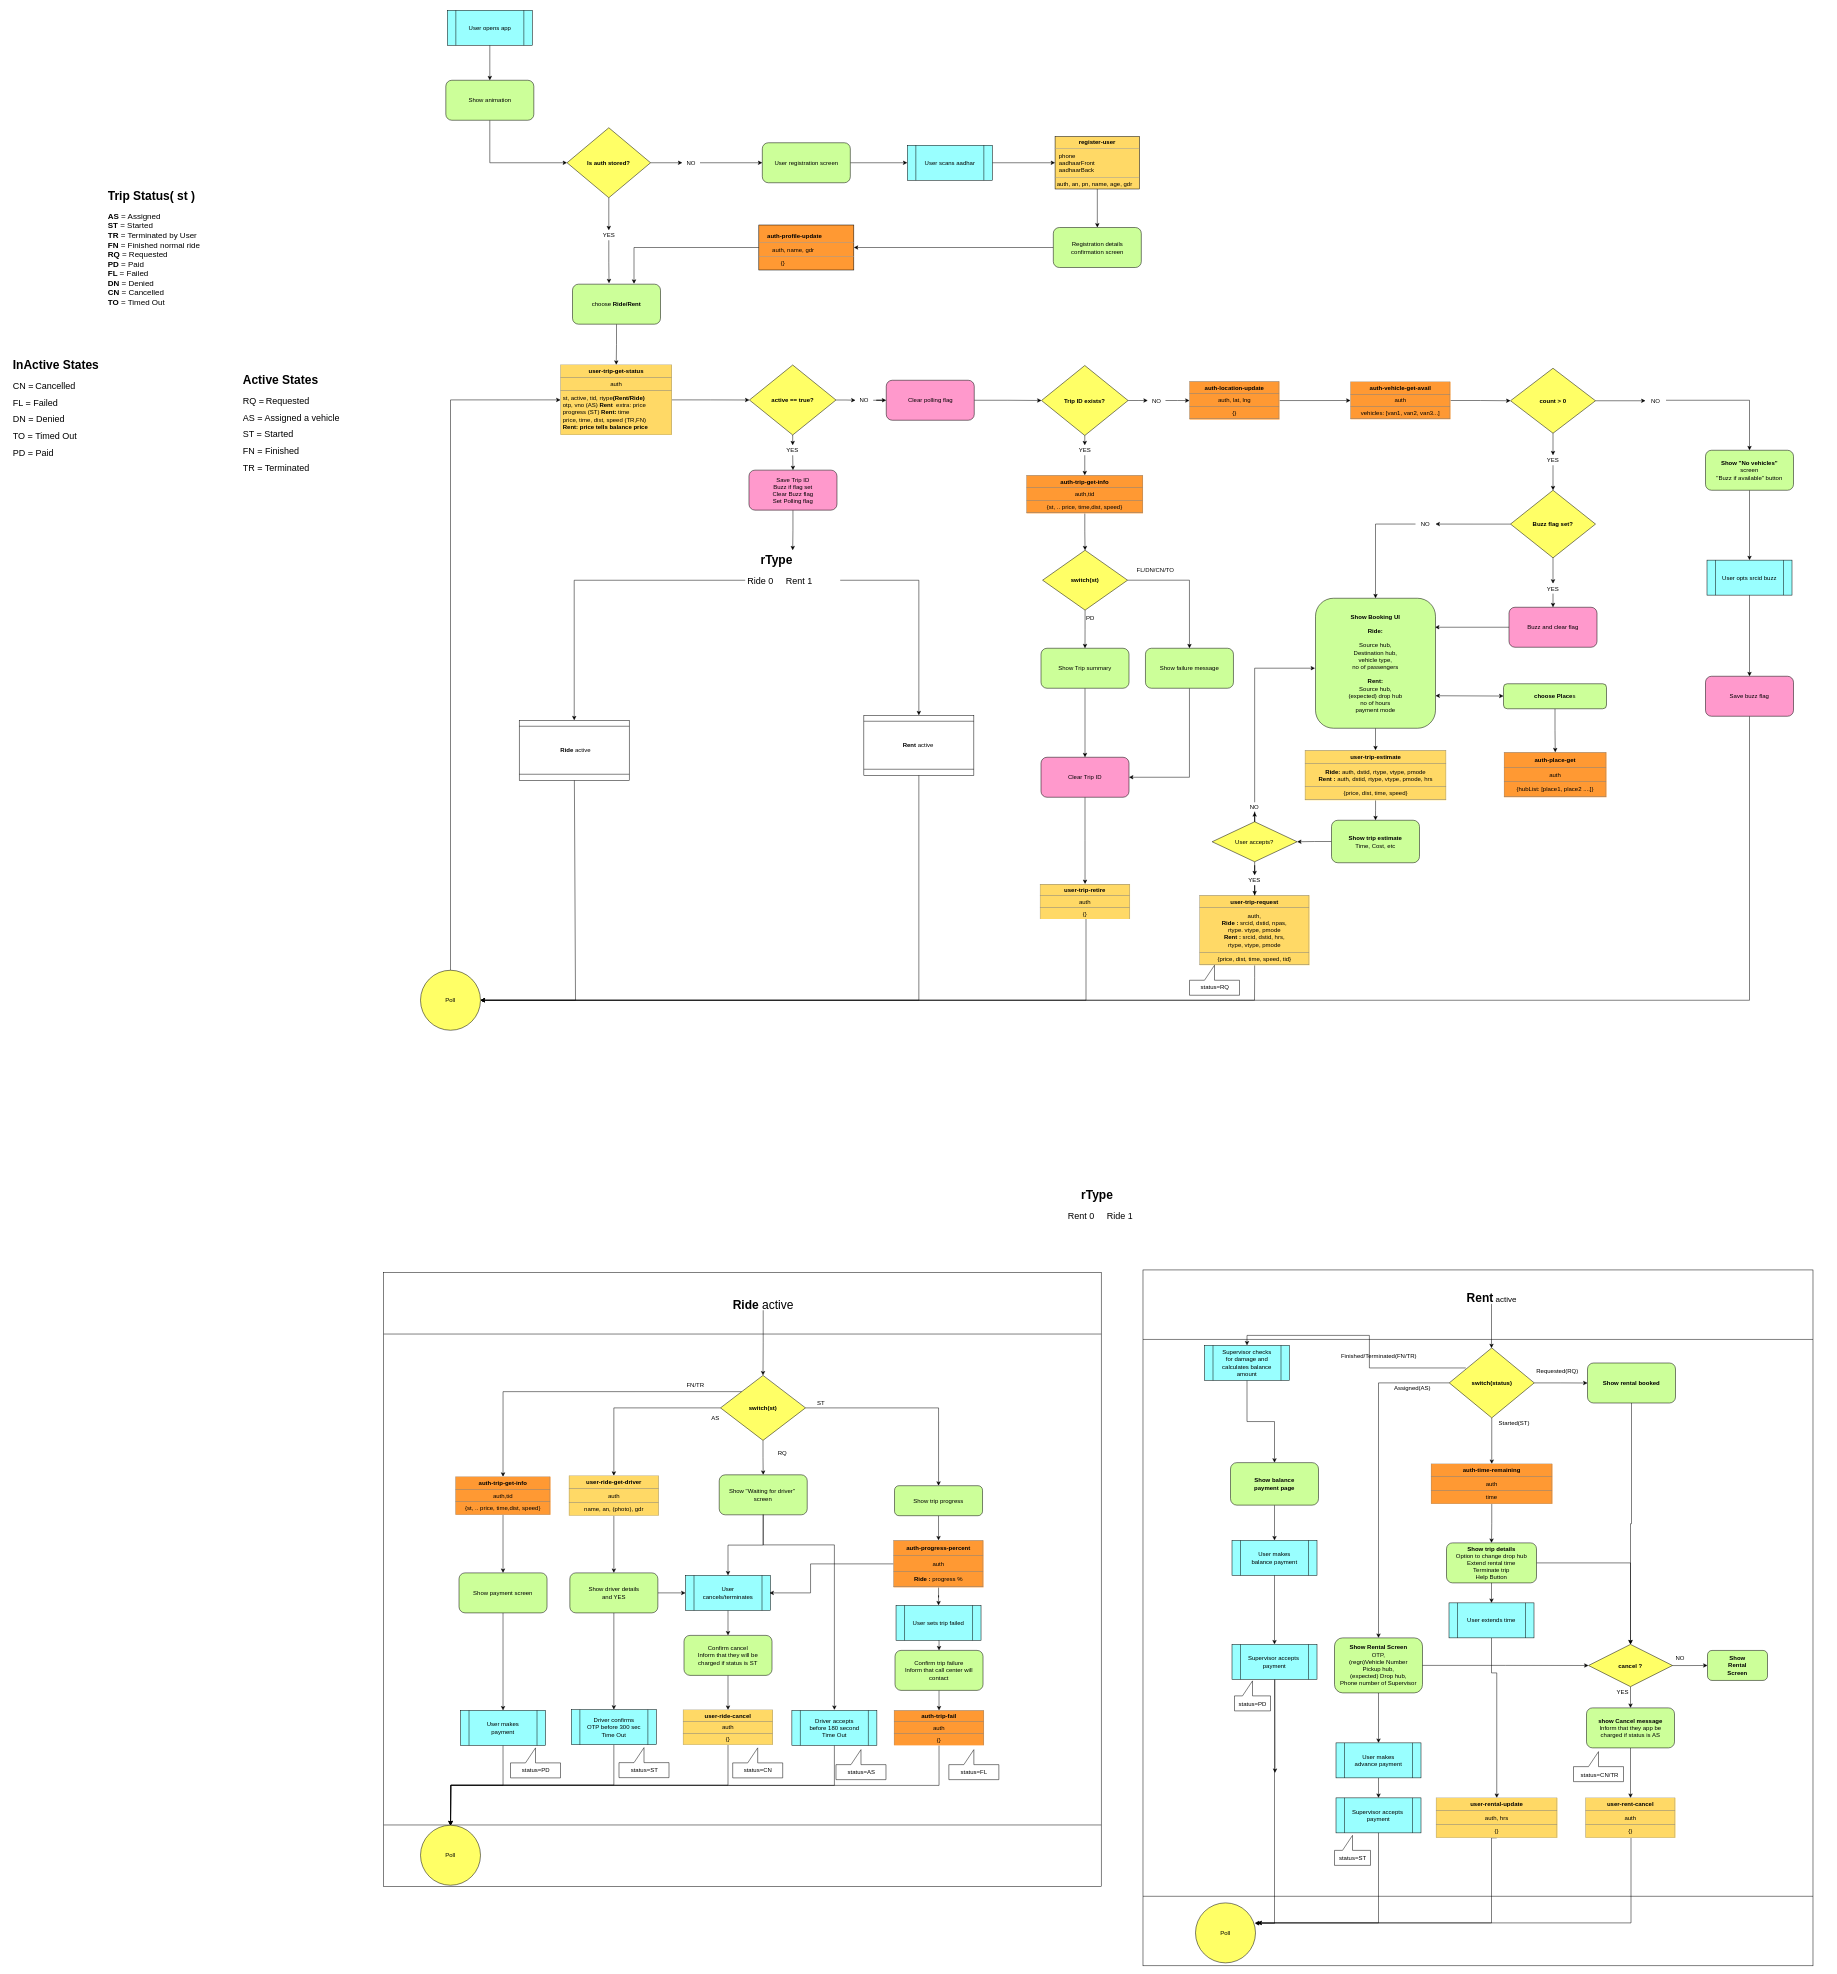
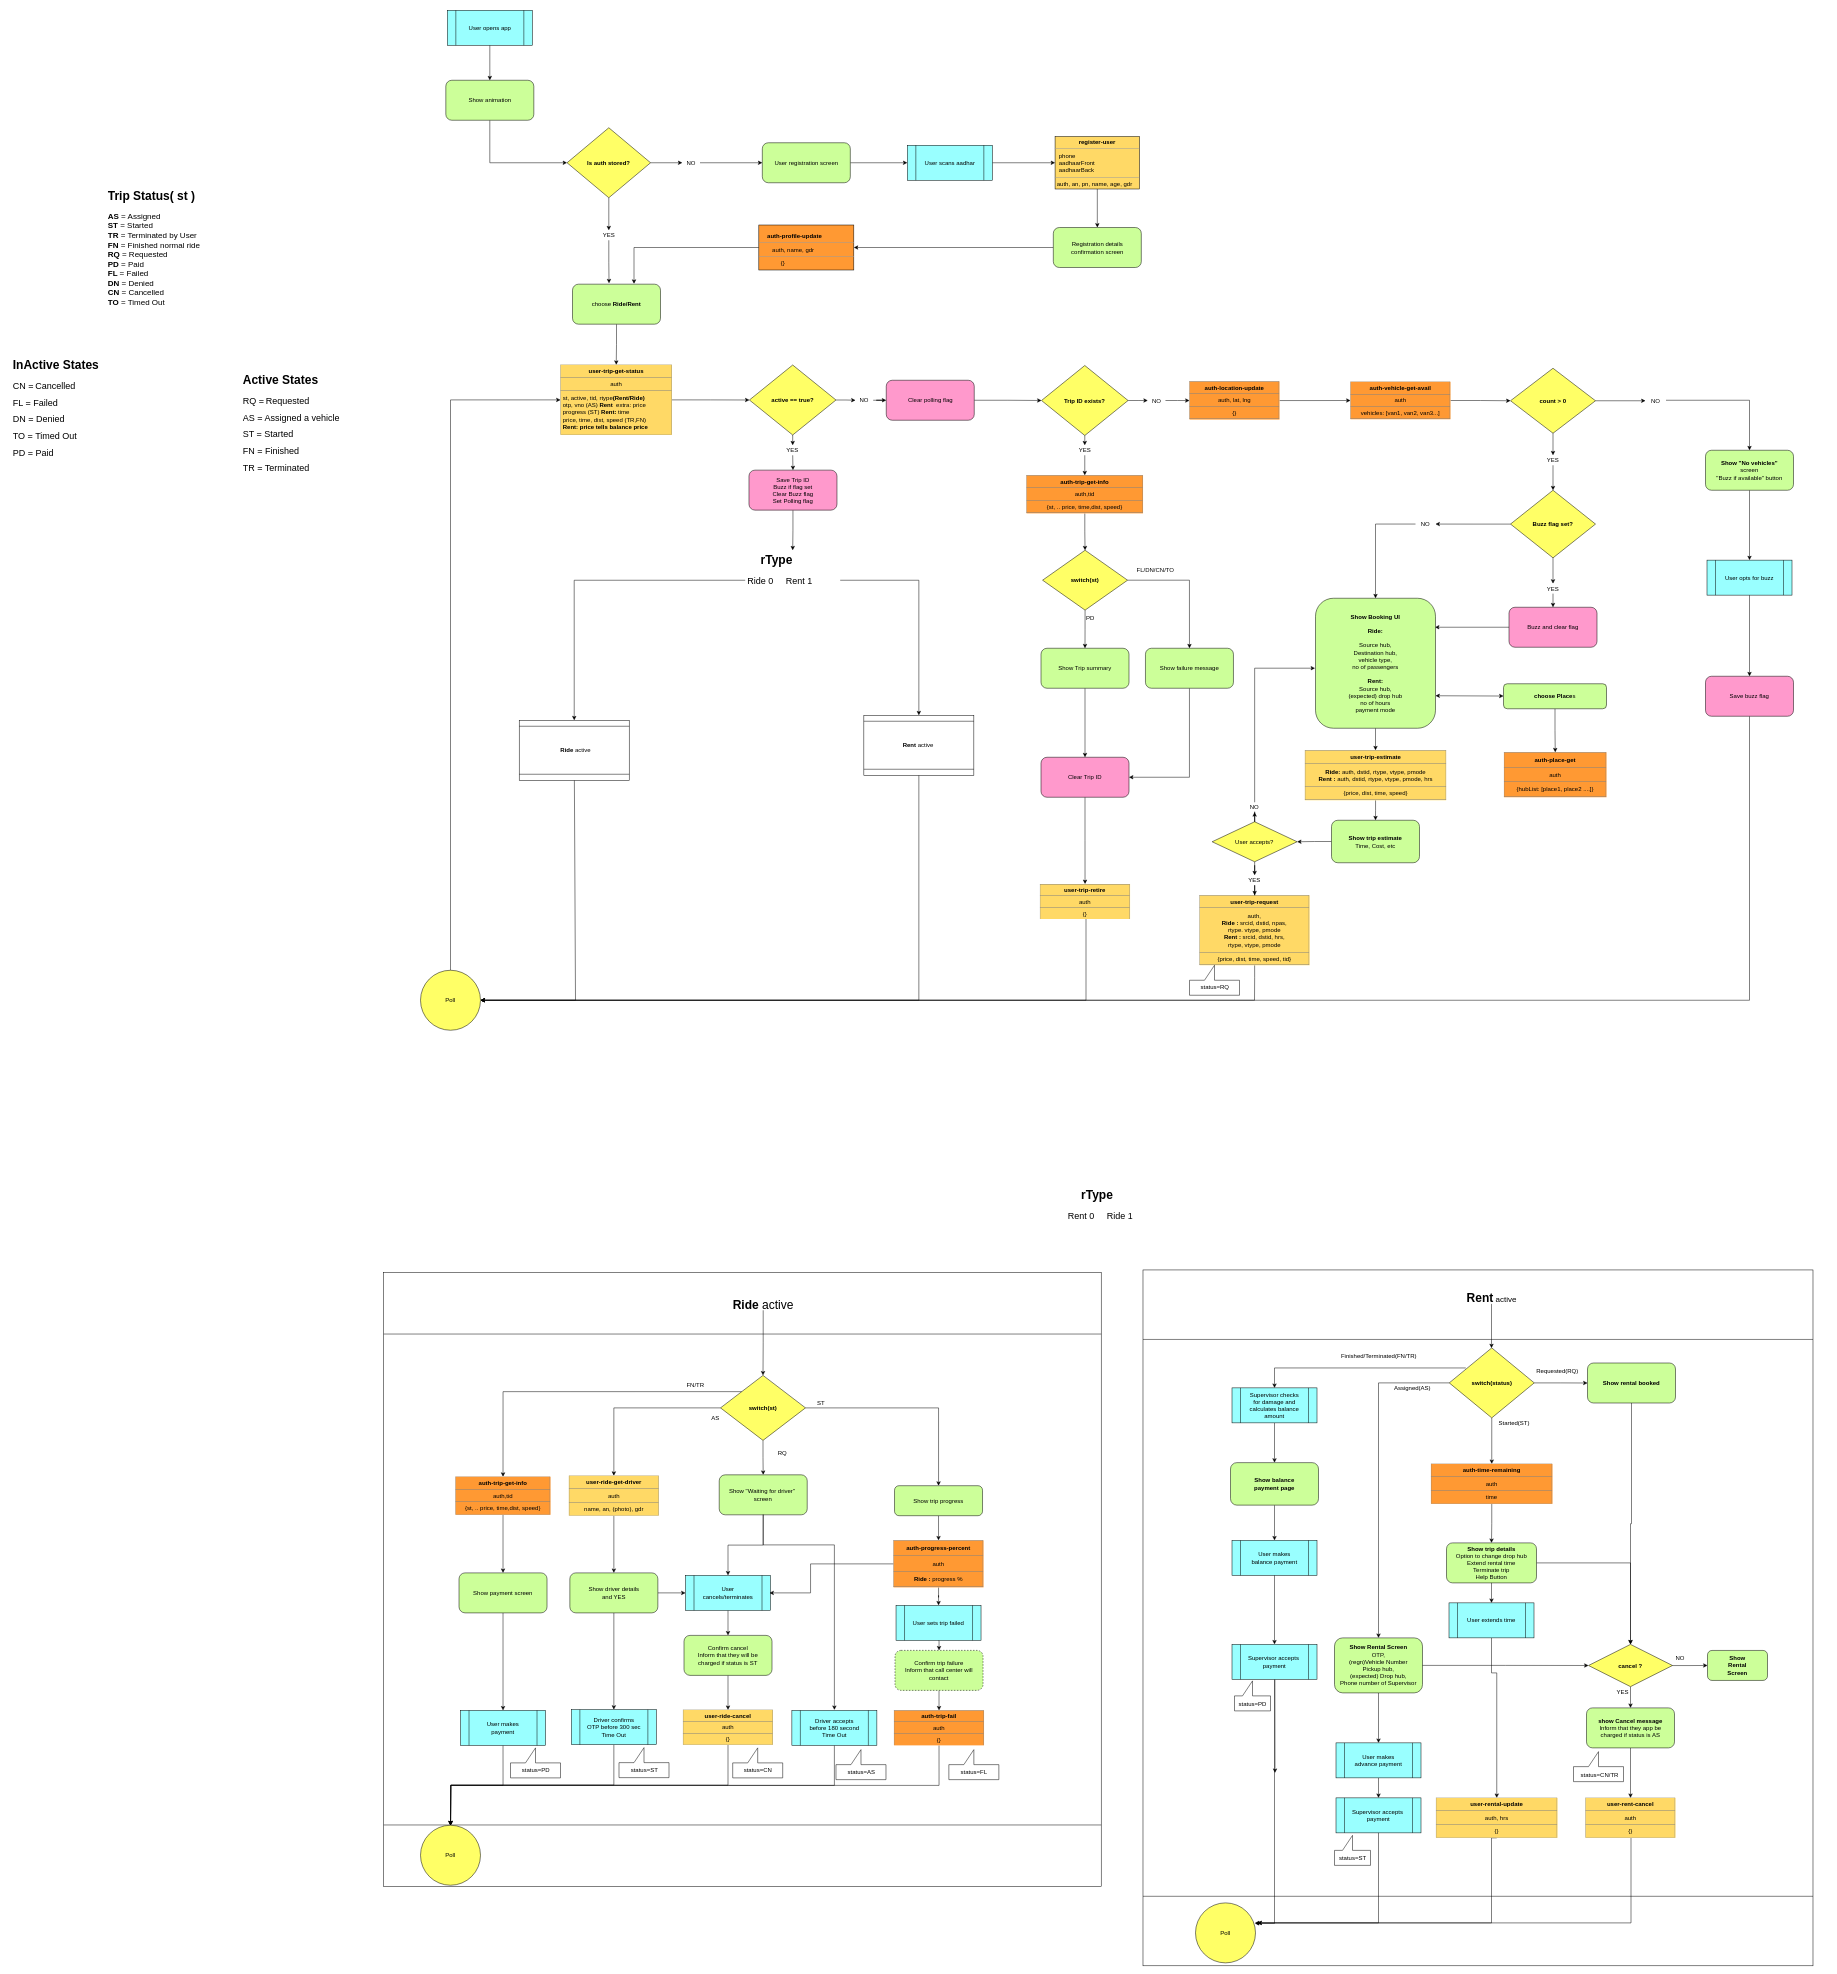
(1749, 578) -> (1749, 578)
(1247, 1363) -> (1274, 1405)
(939, 1670) -> (939, 1670)
